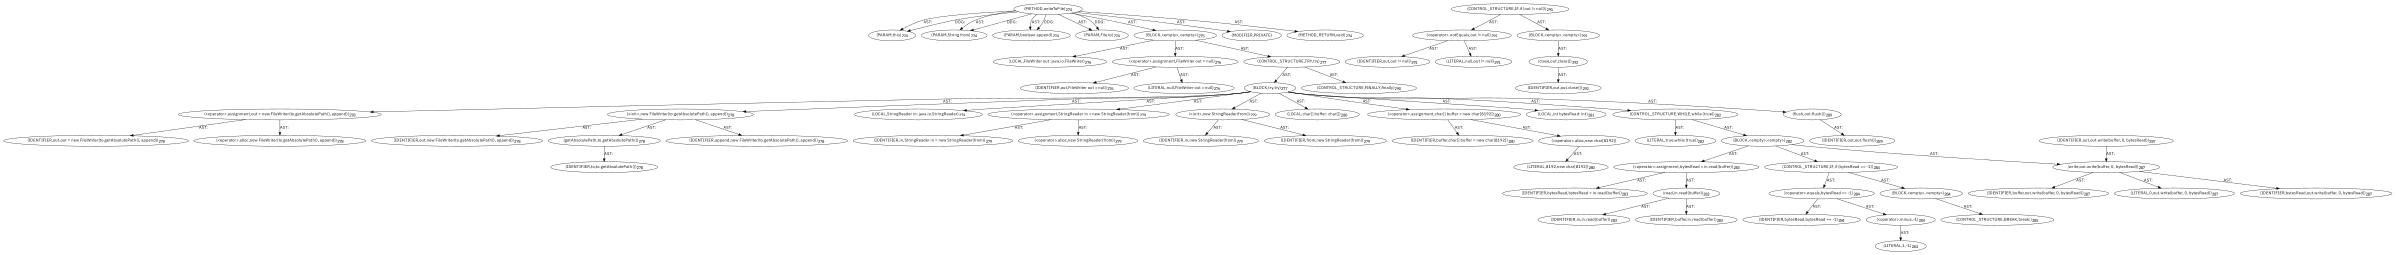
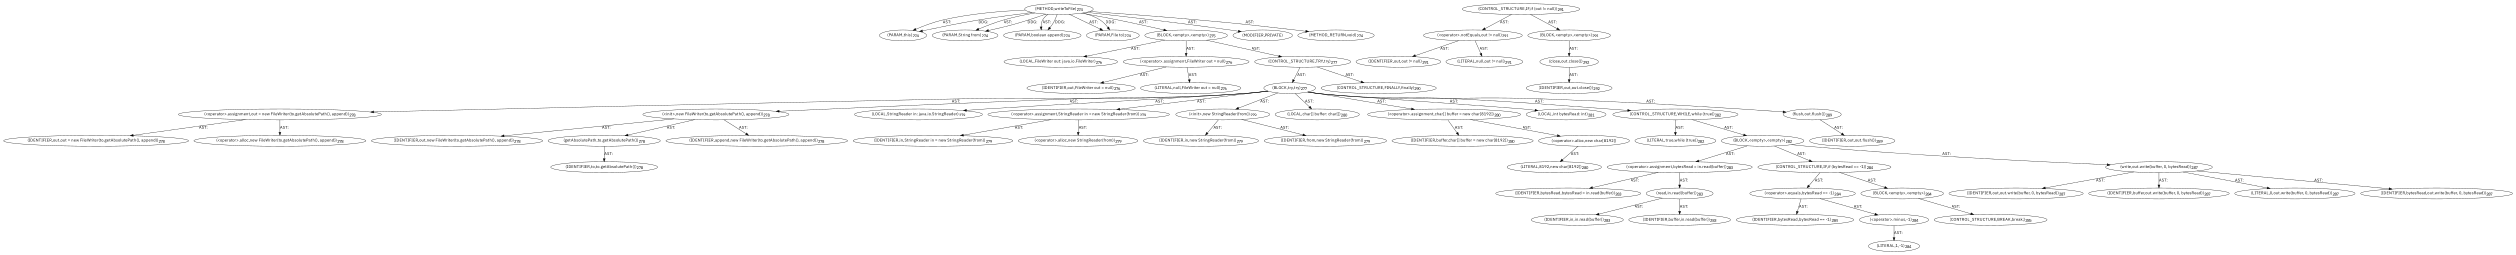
(2106, 152) -> (2090, 180)
